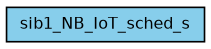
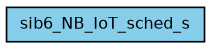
(106, 25) -> (106, 25)
